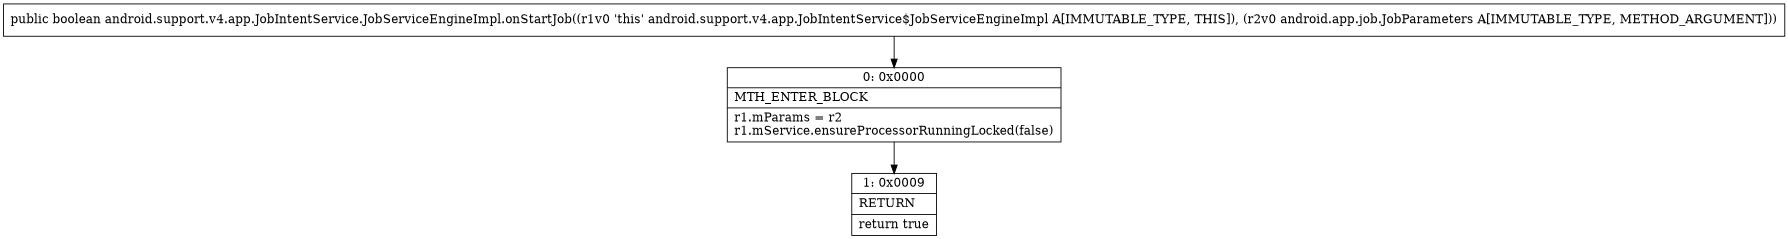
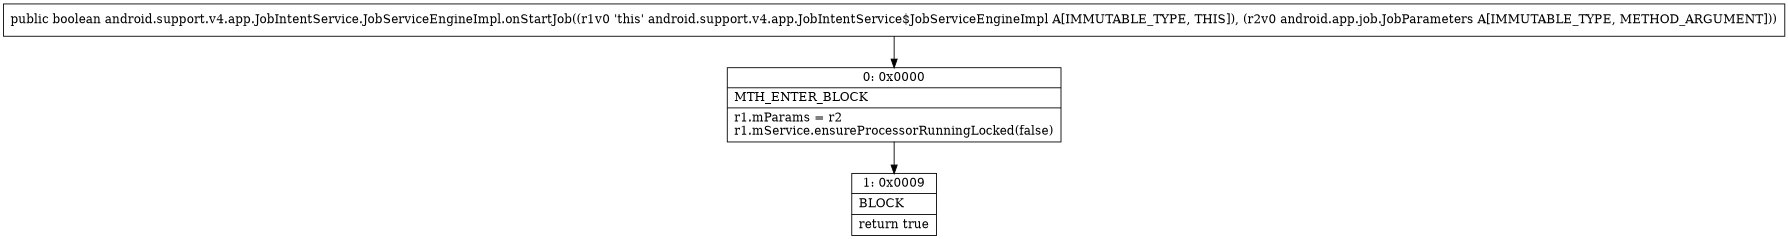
(887, 204) -> (881, 204)
